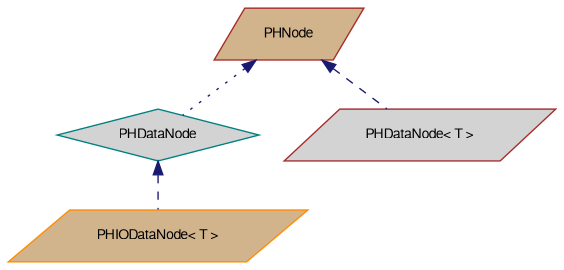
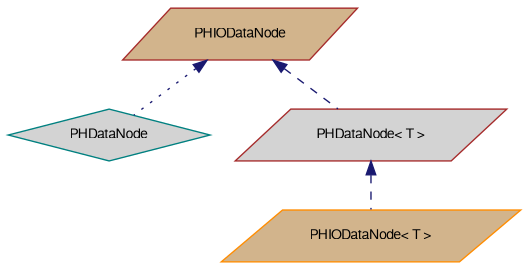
(289, 34) -> (240, 34)
(158, 192) -> (371, 192)
